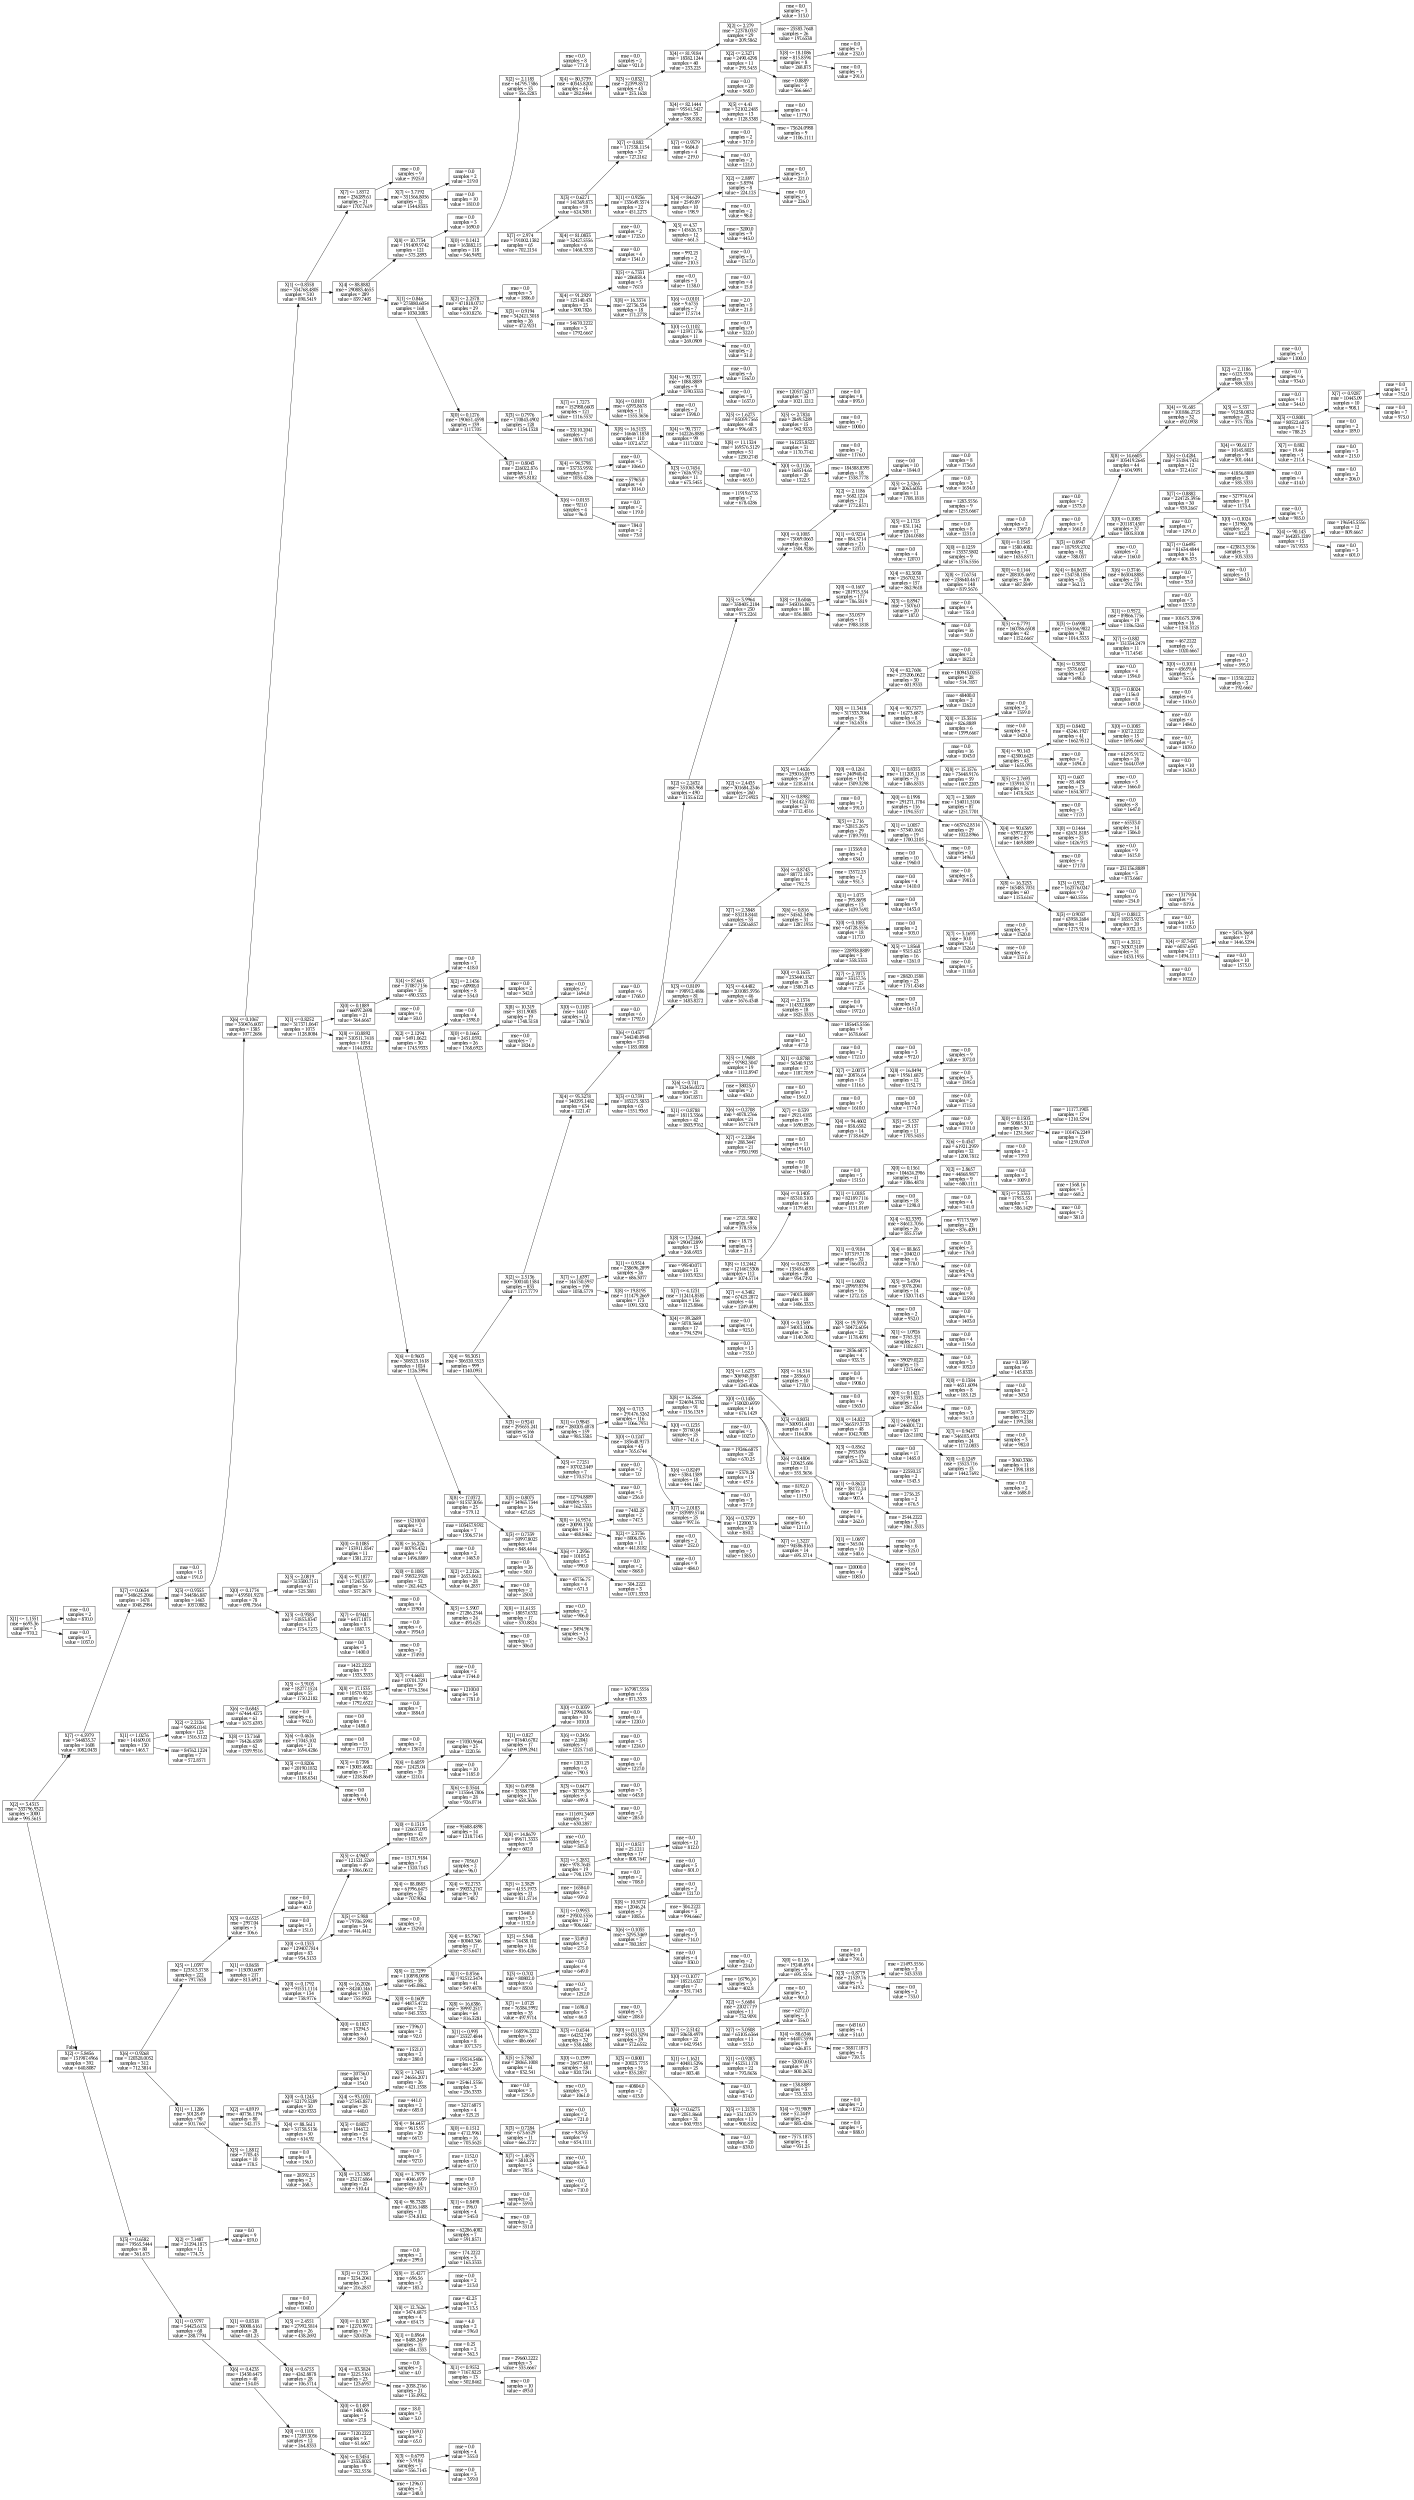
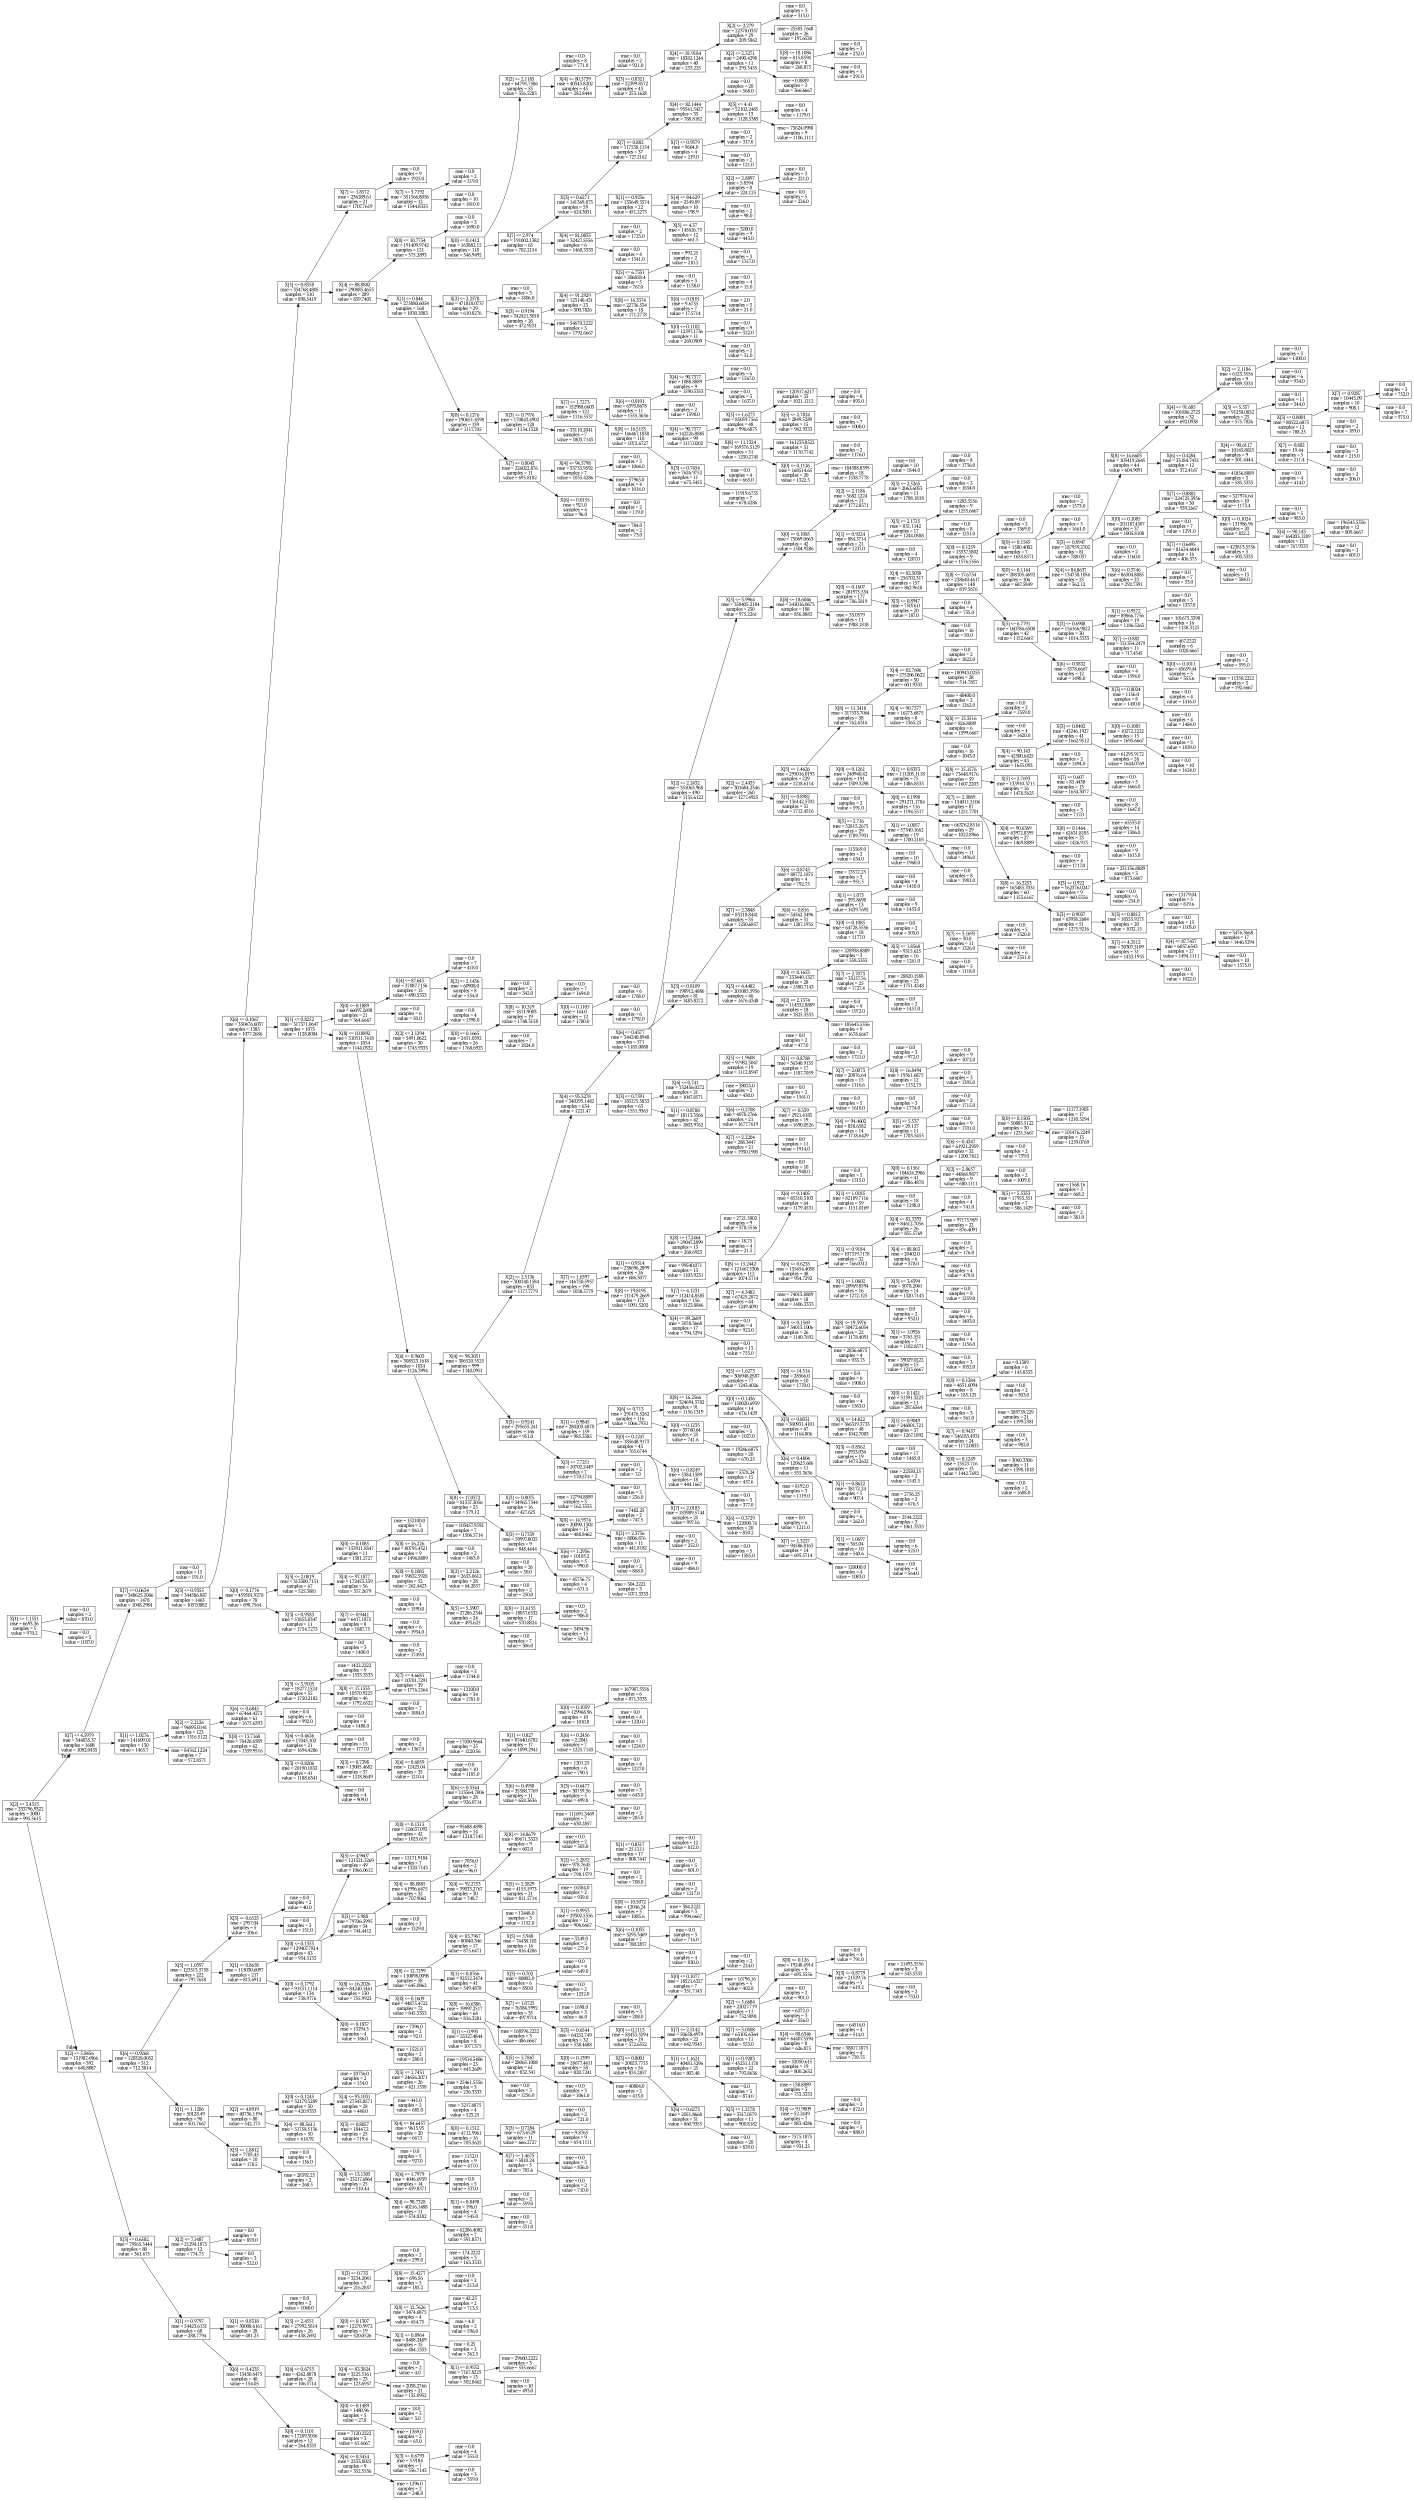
none -> (244, 2259)
(271, 2352) -> (271, 2377)
